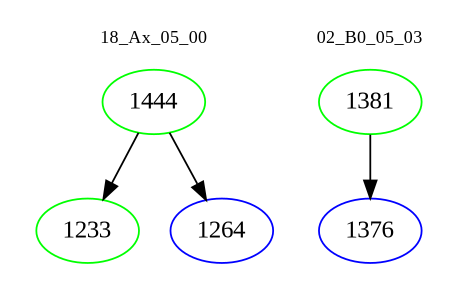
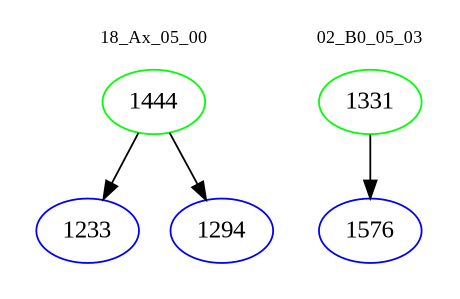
(370, 102) -> (370, 102)
(88, 231) -> (88, 231)
(222, 231) -> (222, 231)
(370, 231) -> (370, 231)
